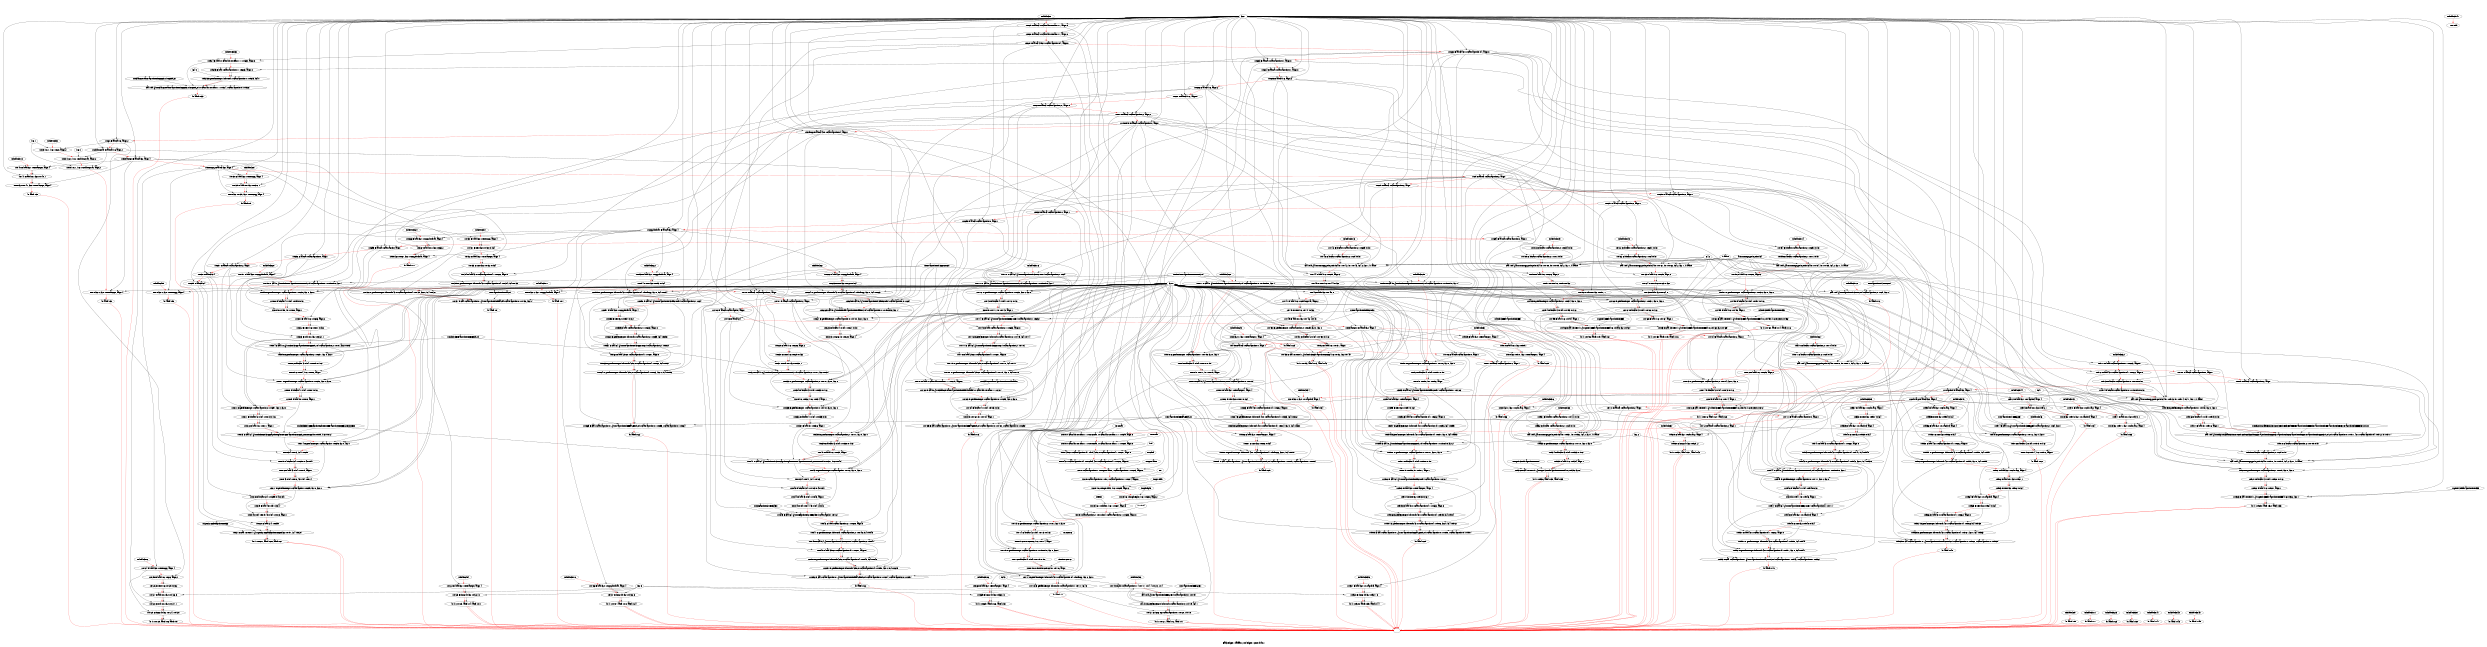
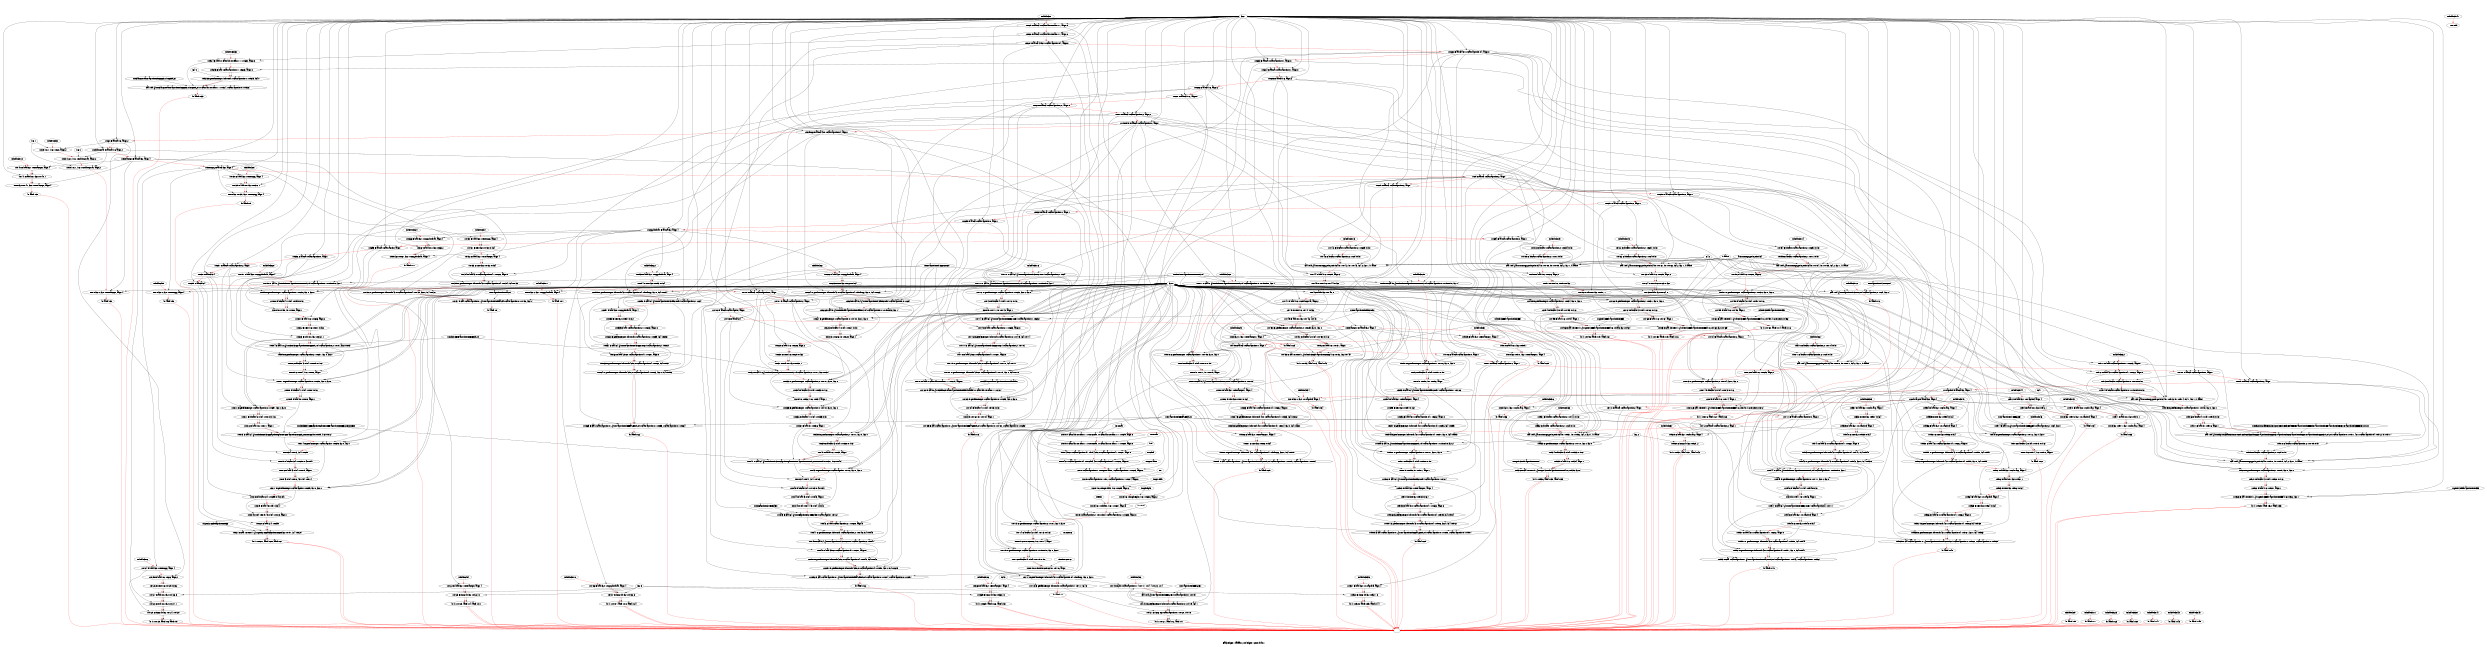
(1123, 501) -> (1109, 496)
